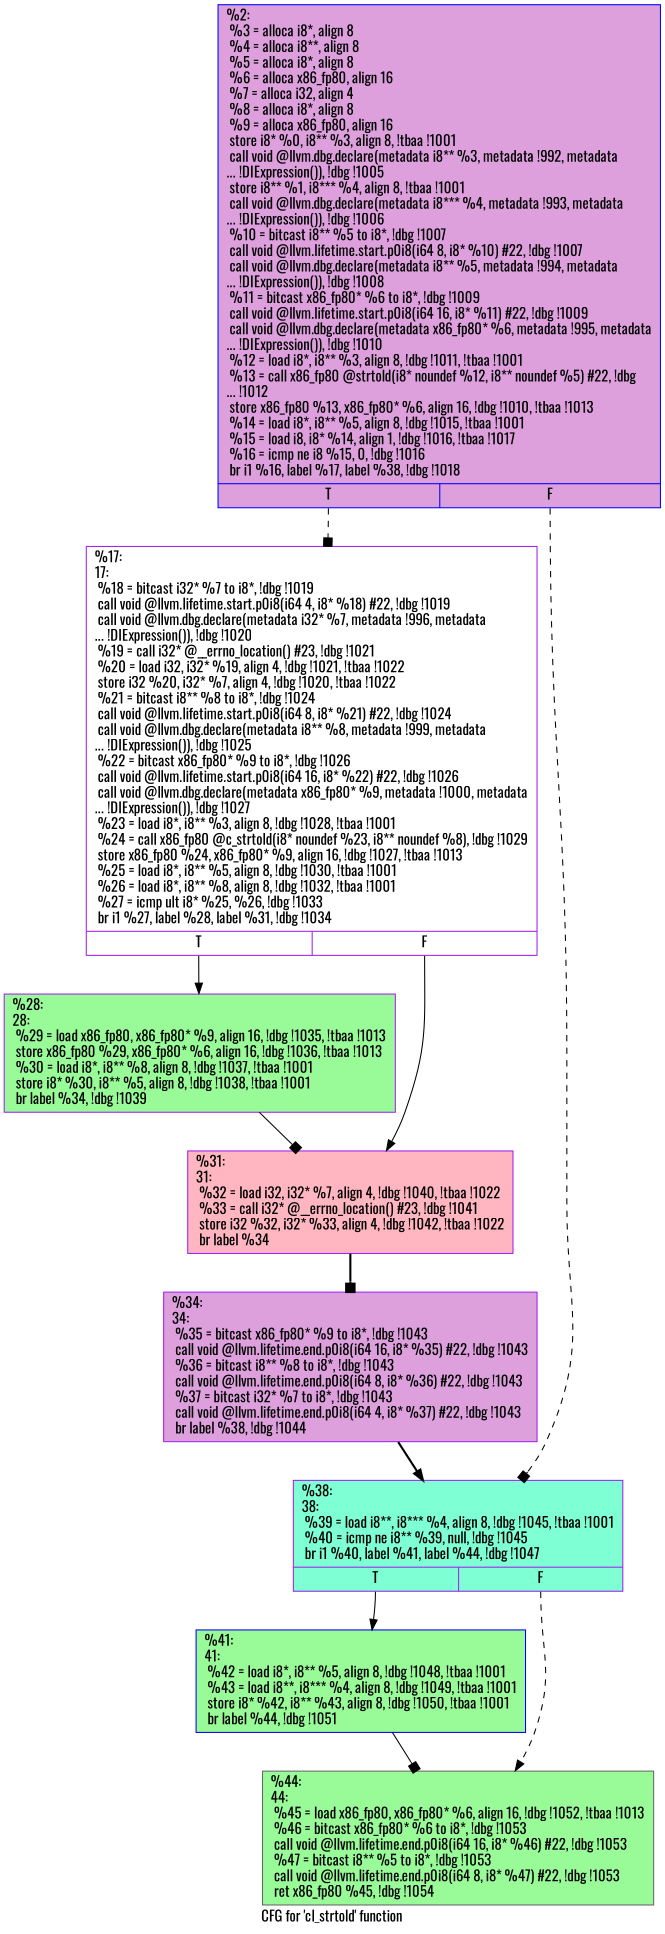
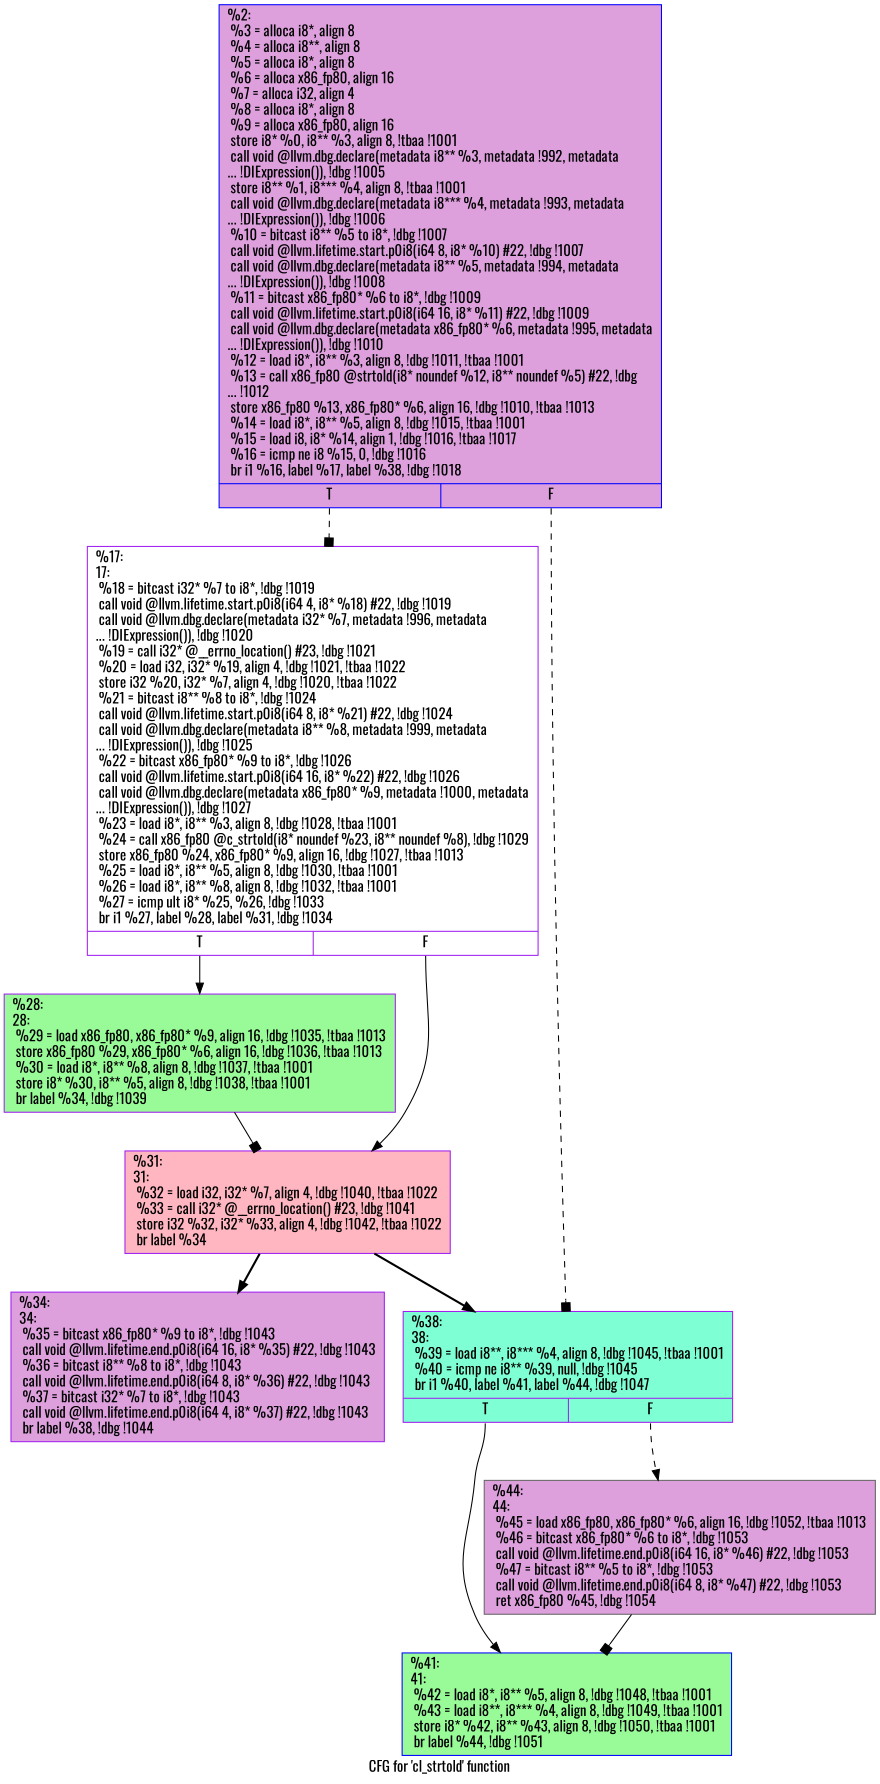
(350, 1268) -> (252, 1268)
(408, 1457) -> (419, 1280)
(402, 1747) -> (621, 1629)
(458, 1838) -> (680, 1547)
